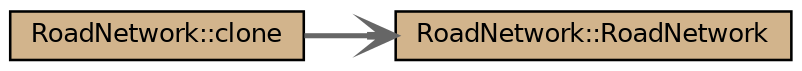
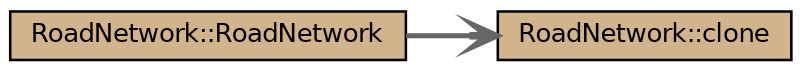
(337, 36) -> (439, 36)
